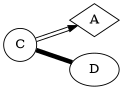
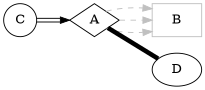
none -> (177, 20)
(54, 56) -> (133, 43)
